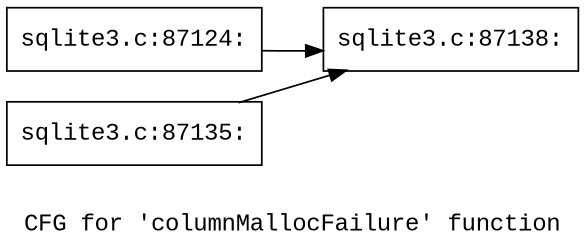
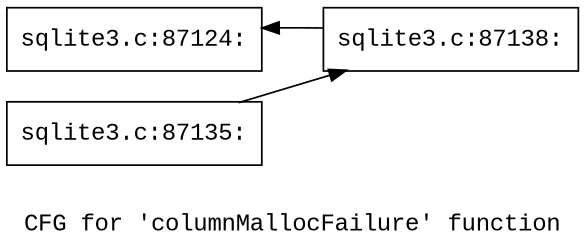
(284, 51) -> (301, 28)
